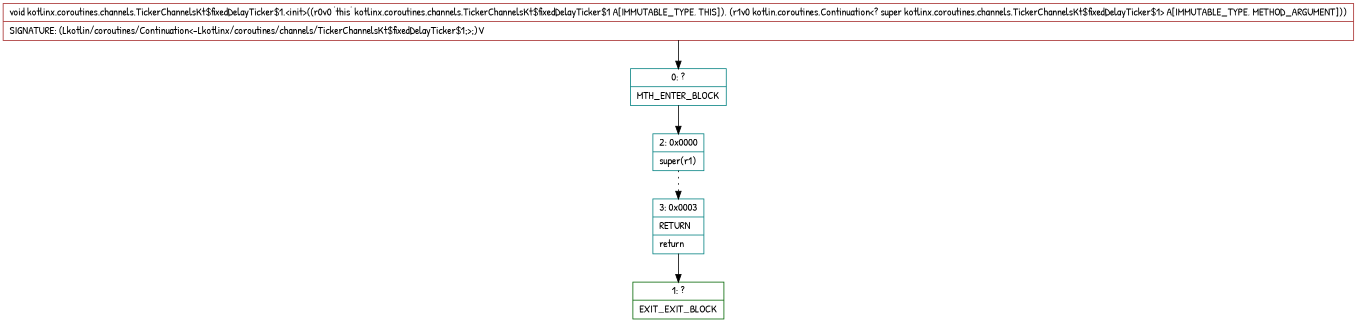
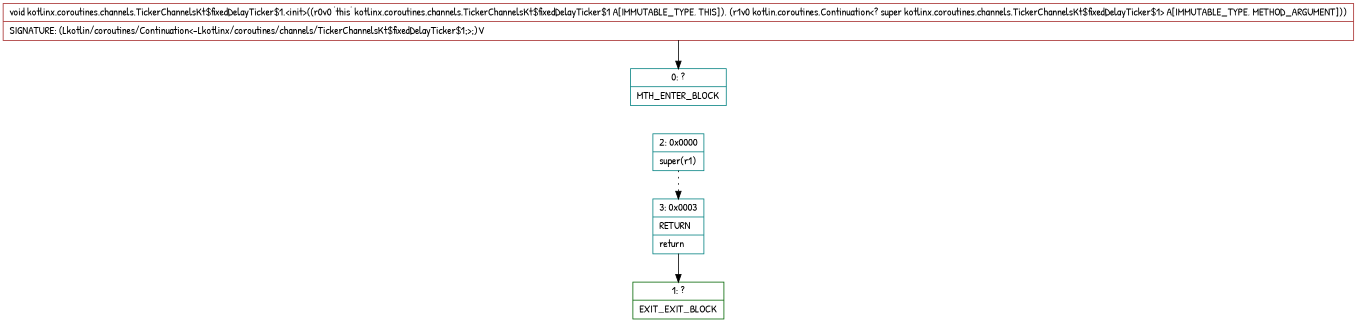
(678, 116) -> none
